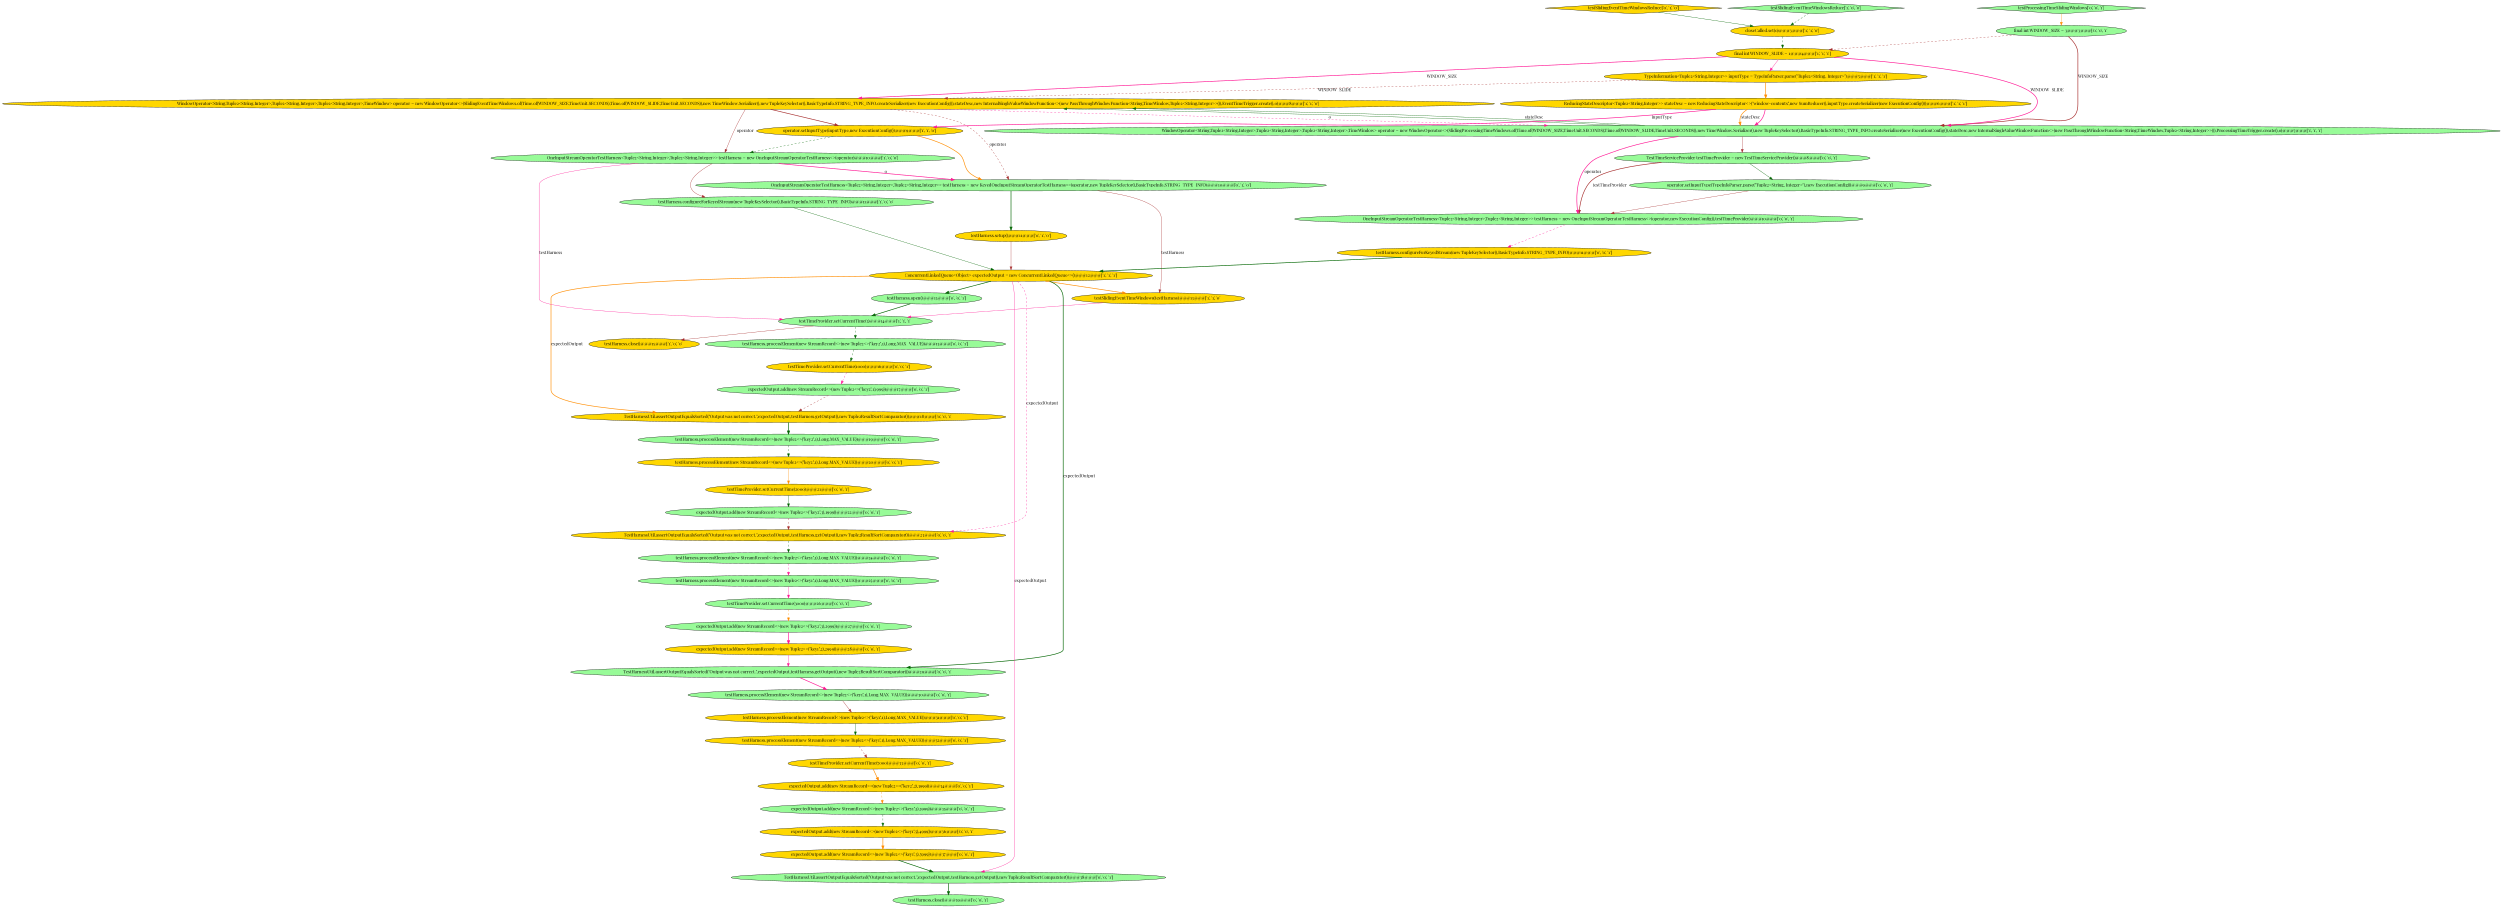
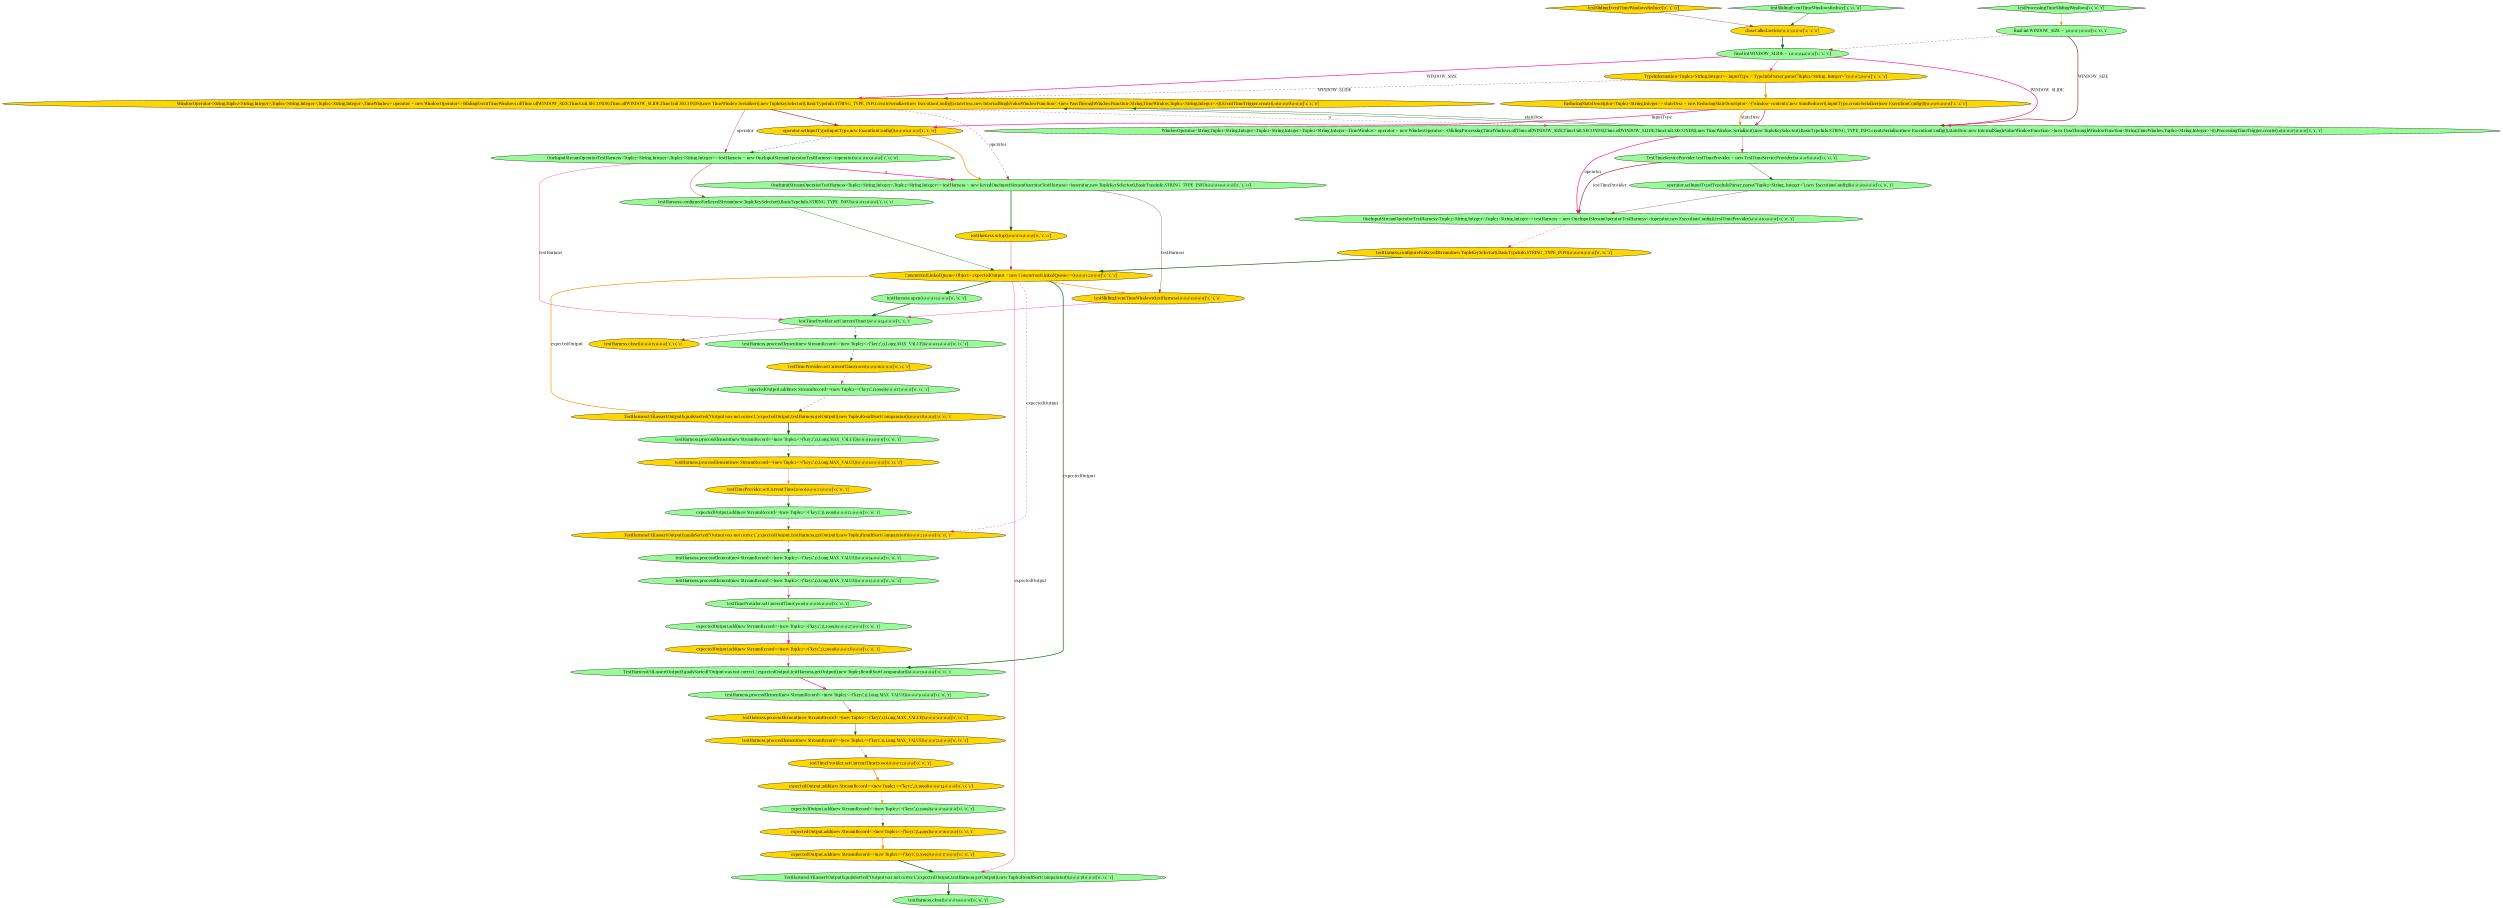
(1801, 18) -> (1801, 18)
(1704, 19) -> (1704, 19)
(1783, 41) -> (1783, 41)
(1783, 54) -> (1783, 54)
